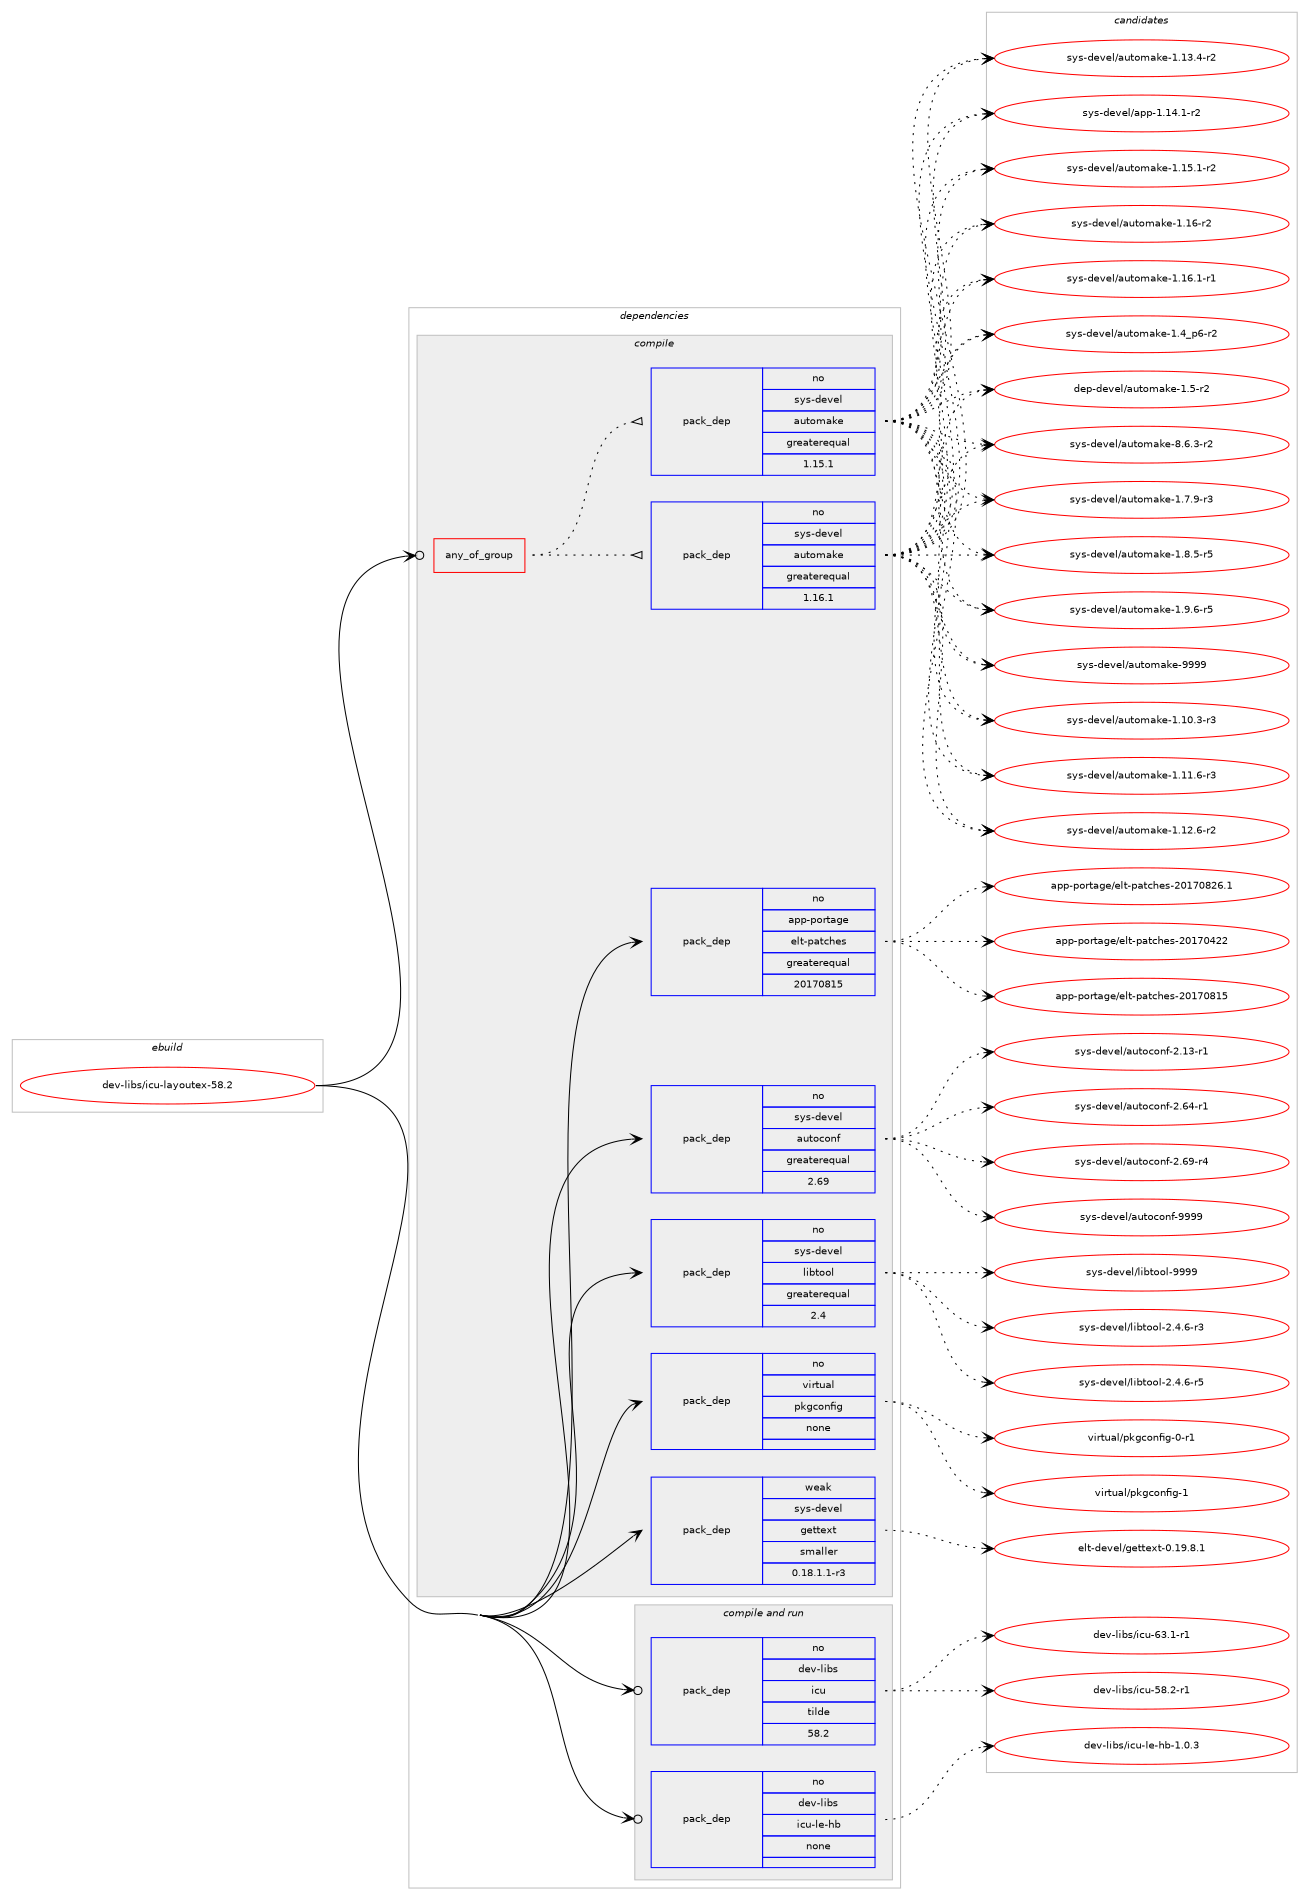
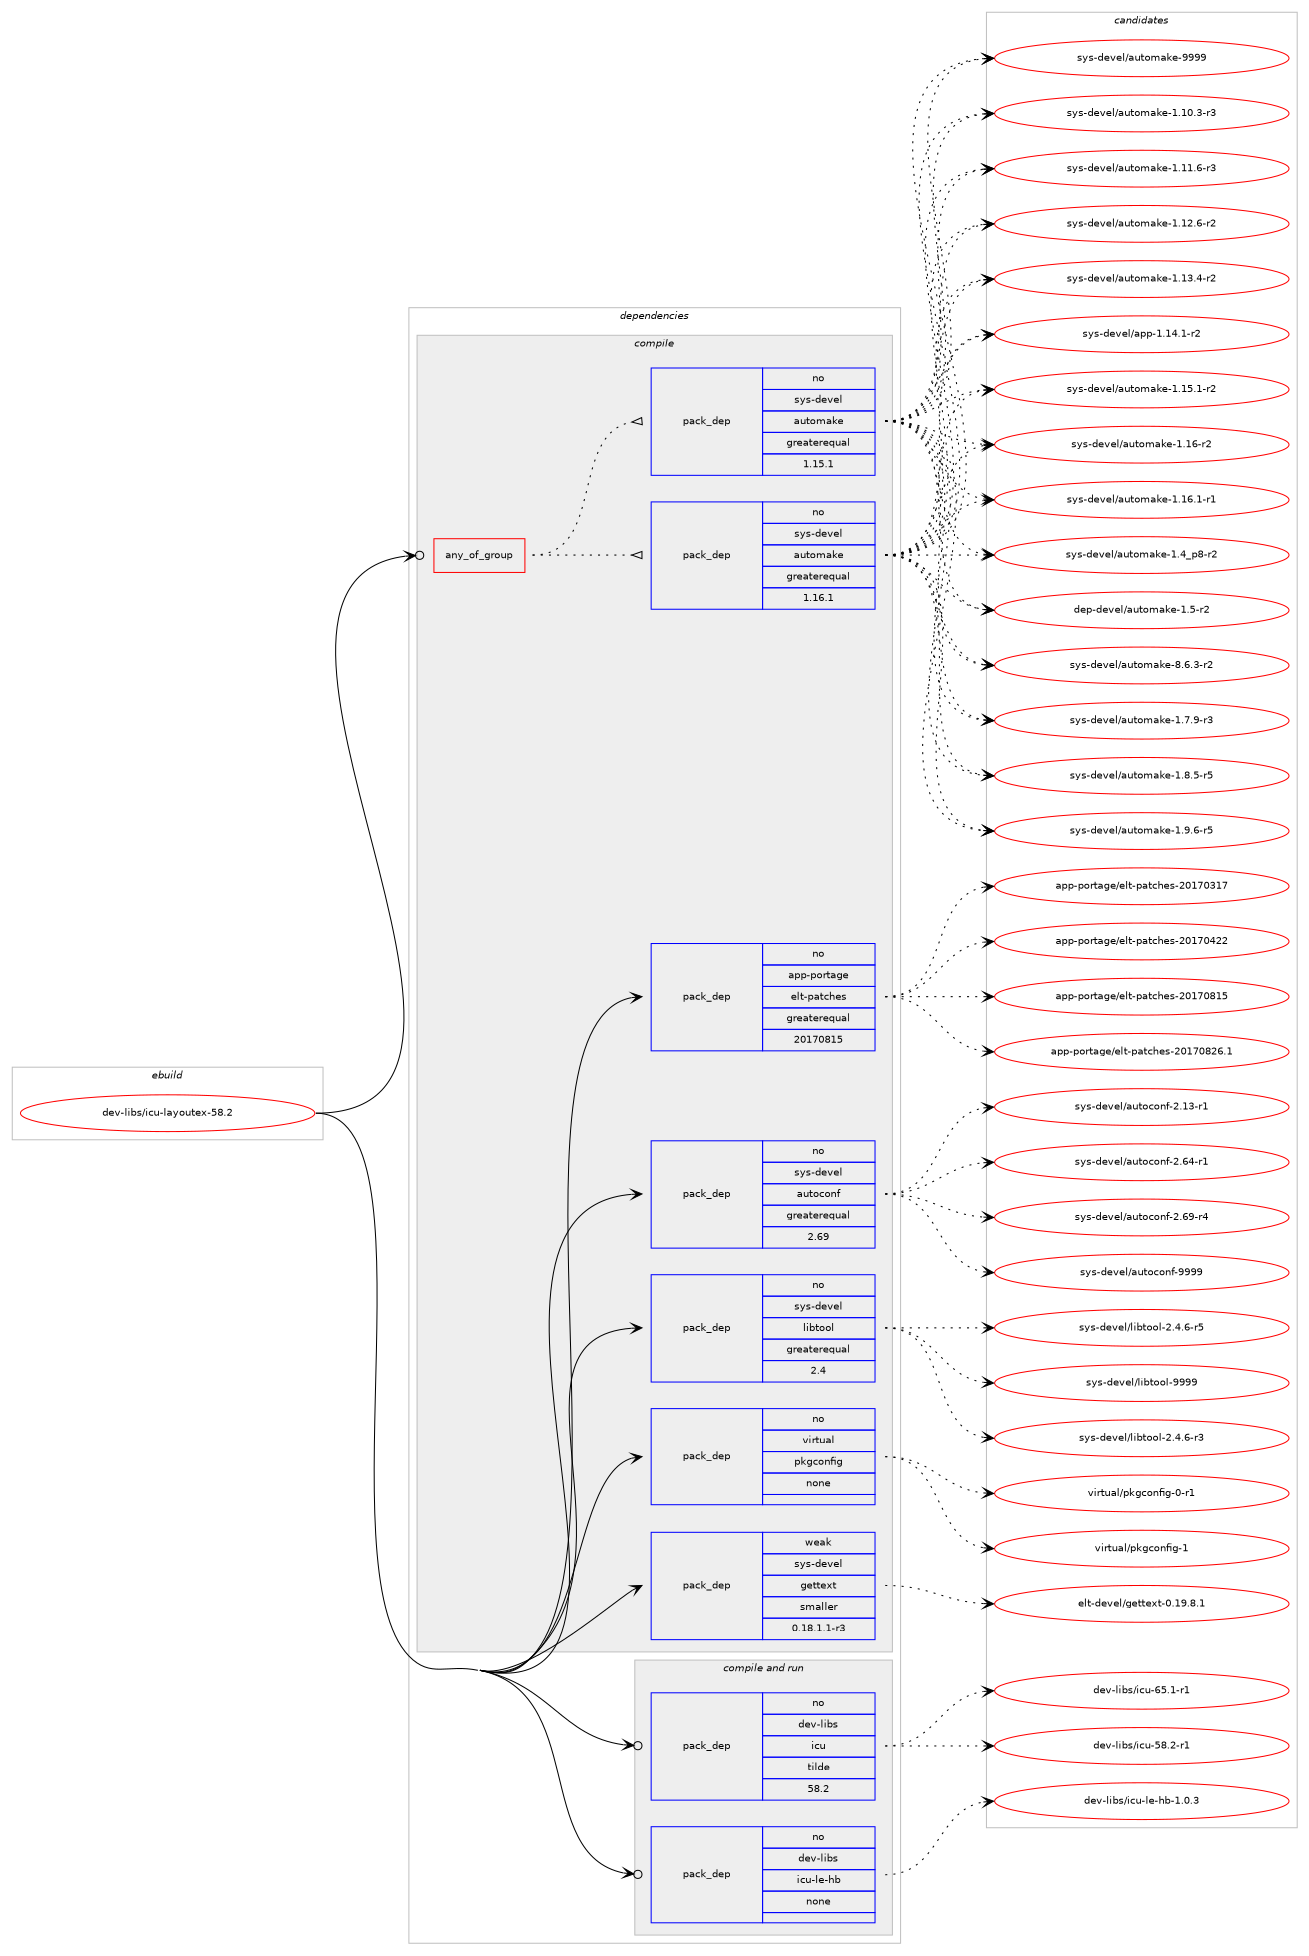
(1142, 334) -> (1142, 555)
none -> (1142, 886)
(1142, 1636) -> (1142, 1691)
